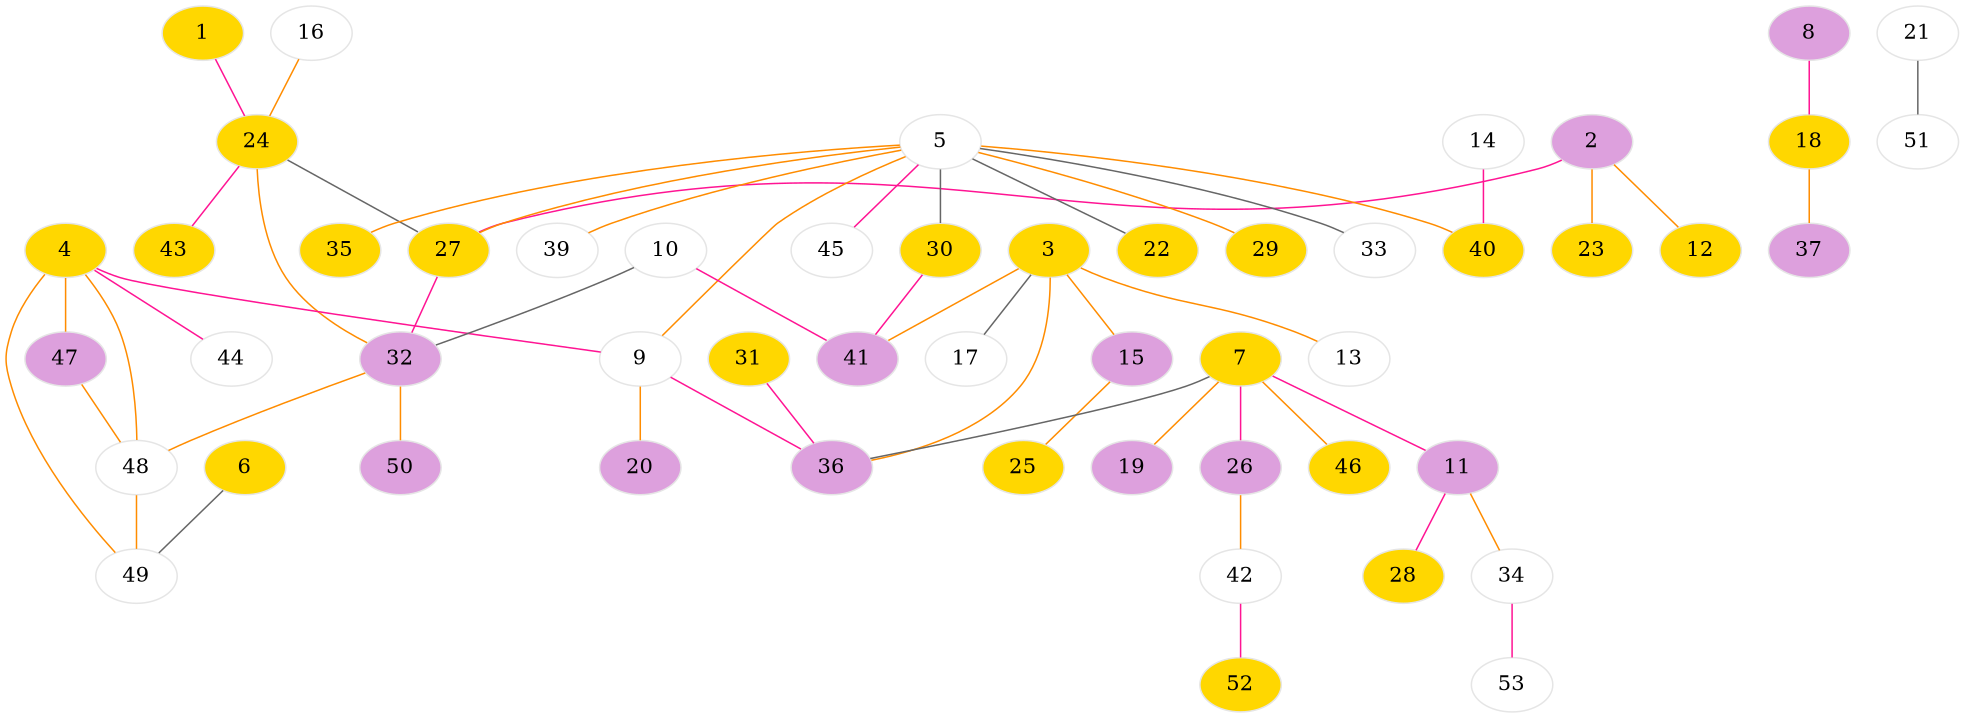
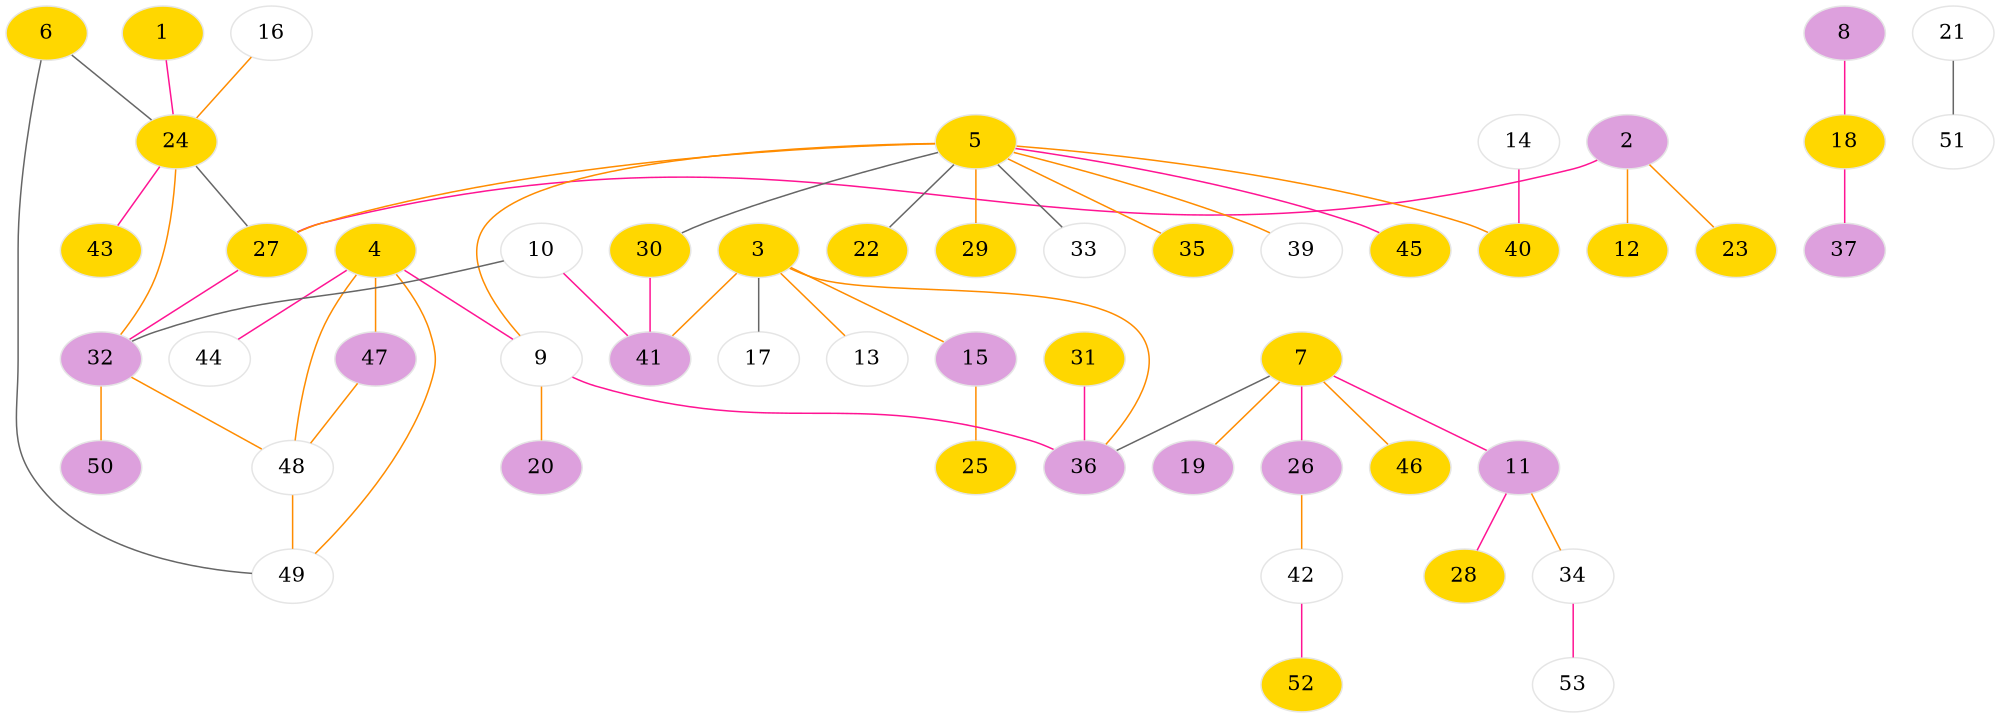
none -> (112, 88)
(940, 142) -> (976, 142)
(1809, 196) -> (1845, 196)
(832, 250) -> (1410, 250)
